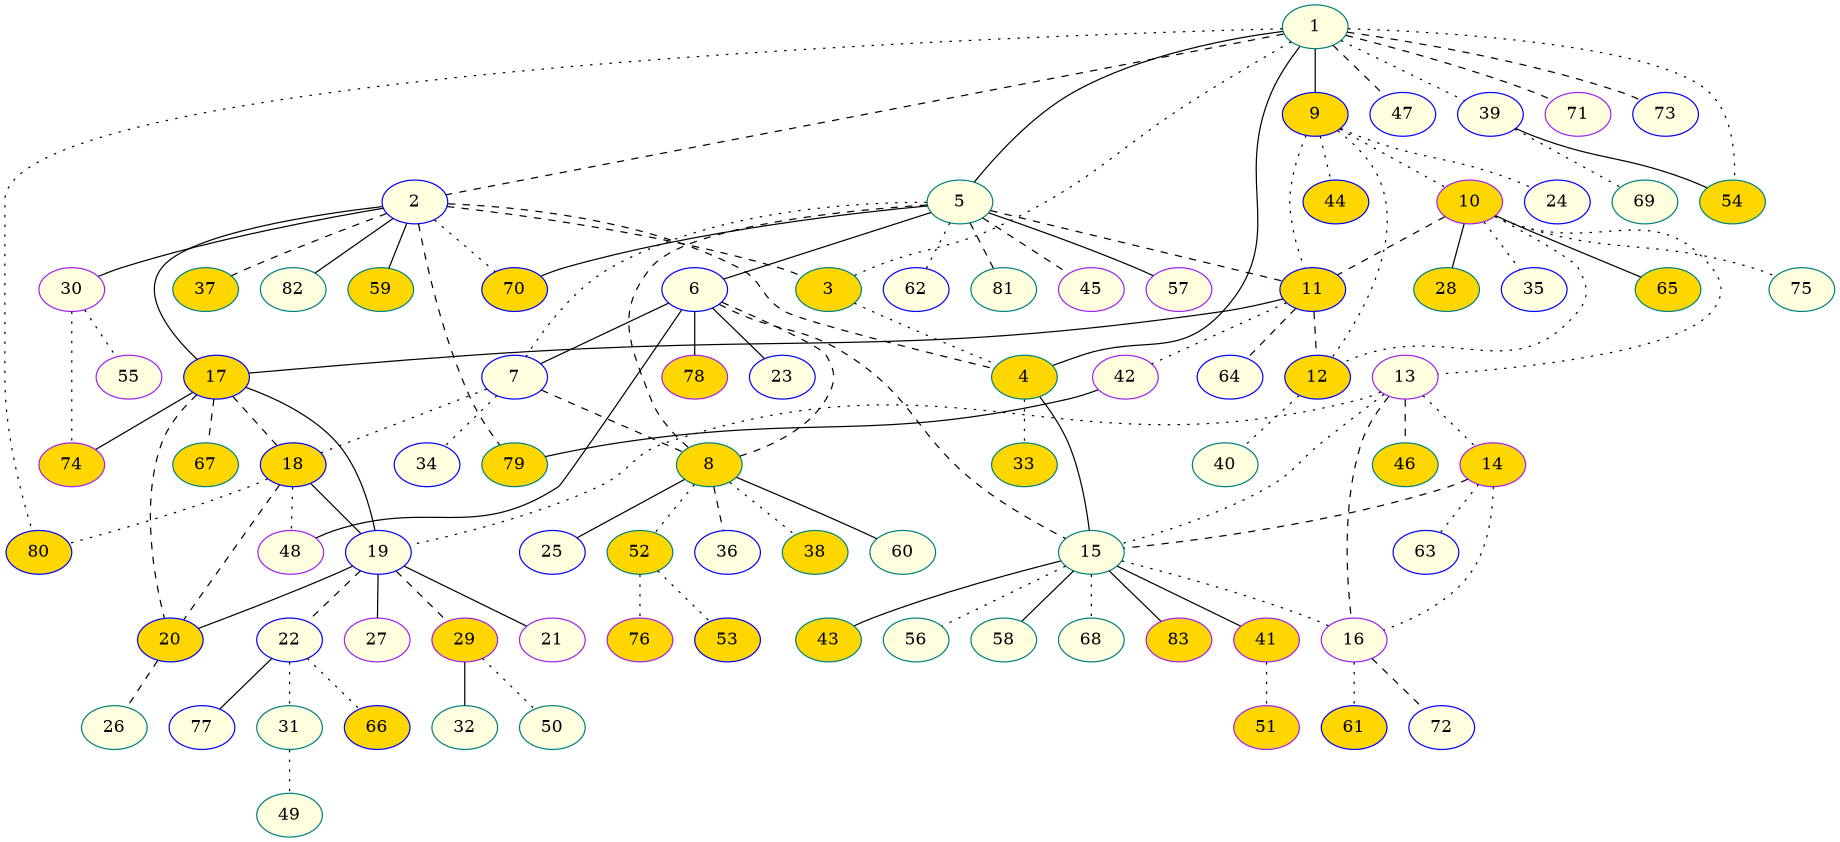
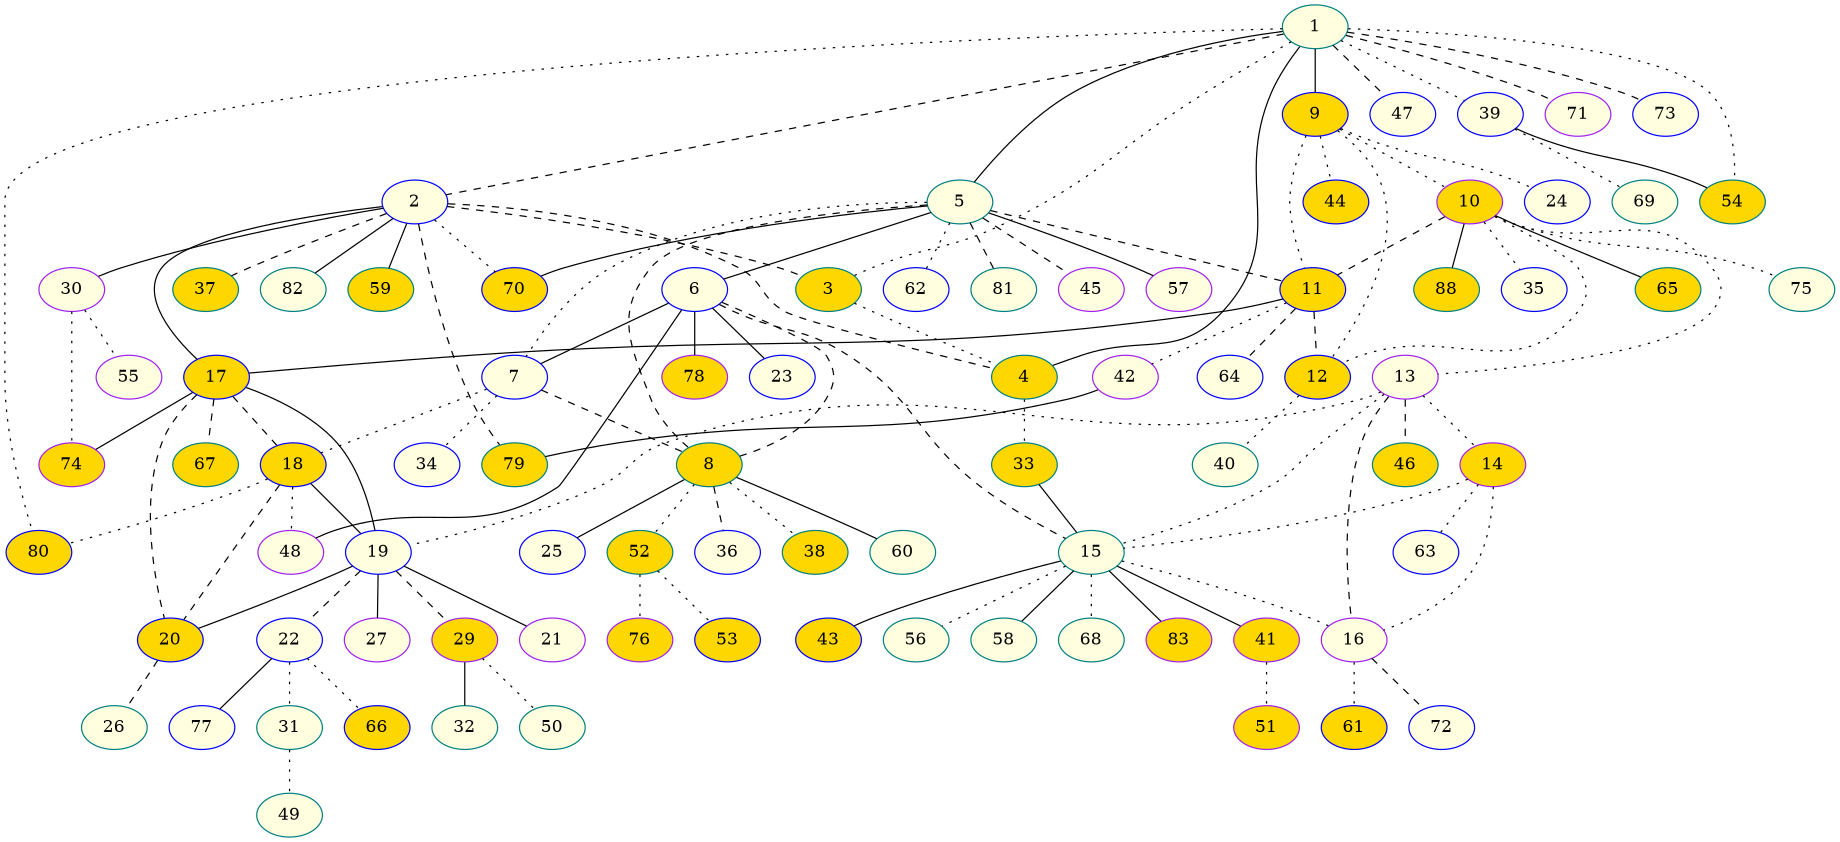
(1447, 290) -> (1447, 290)
(1075, 460) -> (1058, 509)
(1298, 523) -> (1298, 523)
(829, 640) -> (829, 640)
